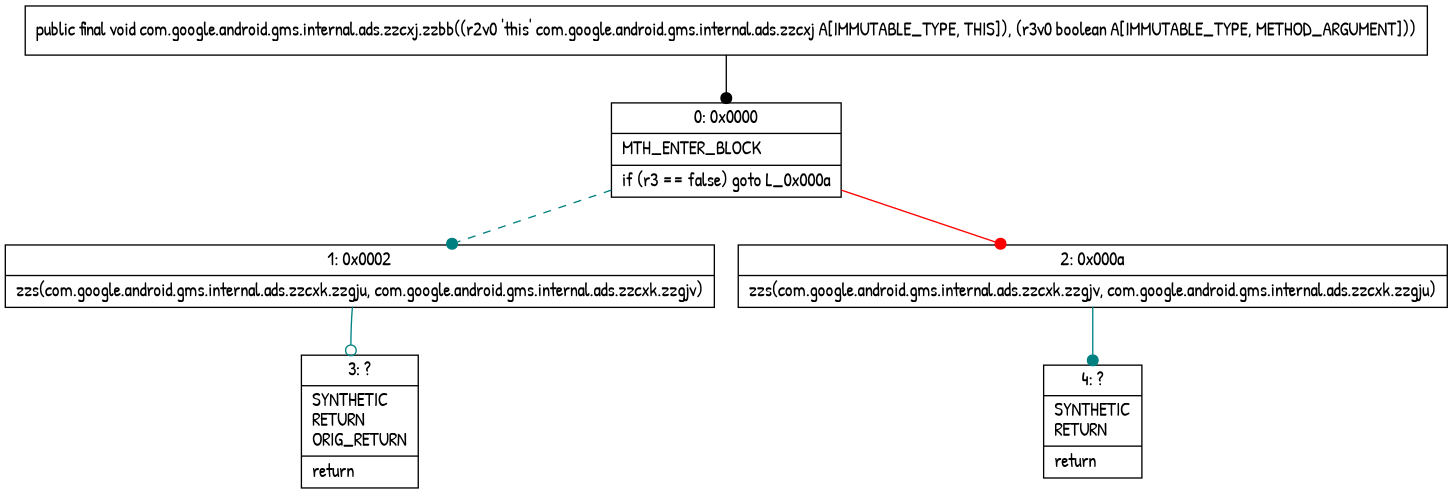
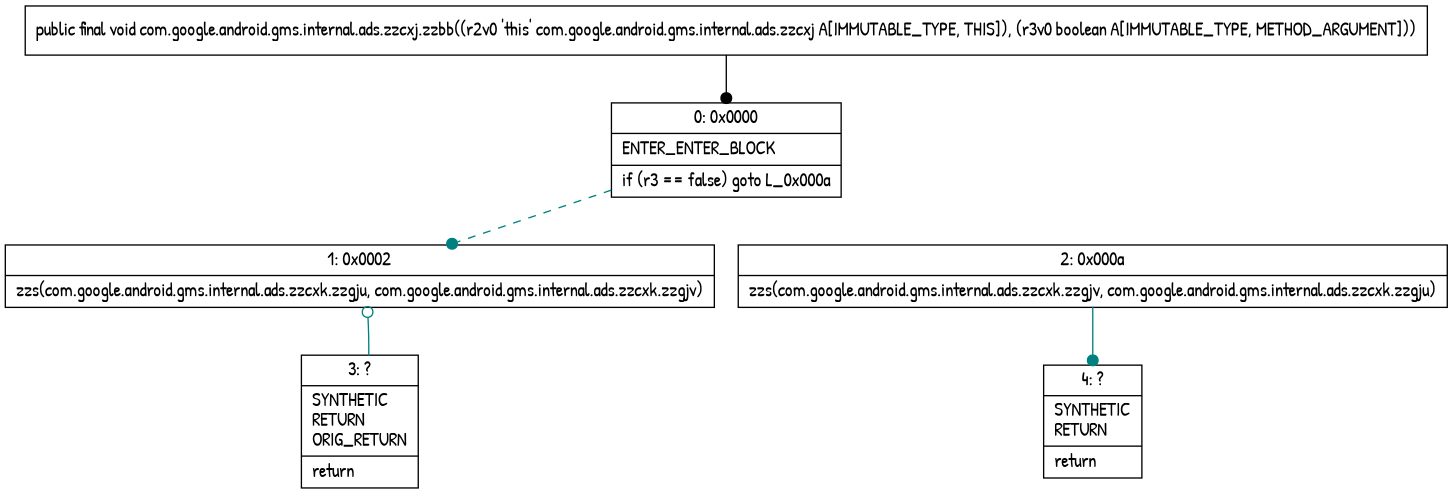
(692, 149) -> (699, 149)
(918, 216) -> none
(351, 326) -> (369, 337)
